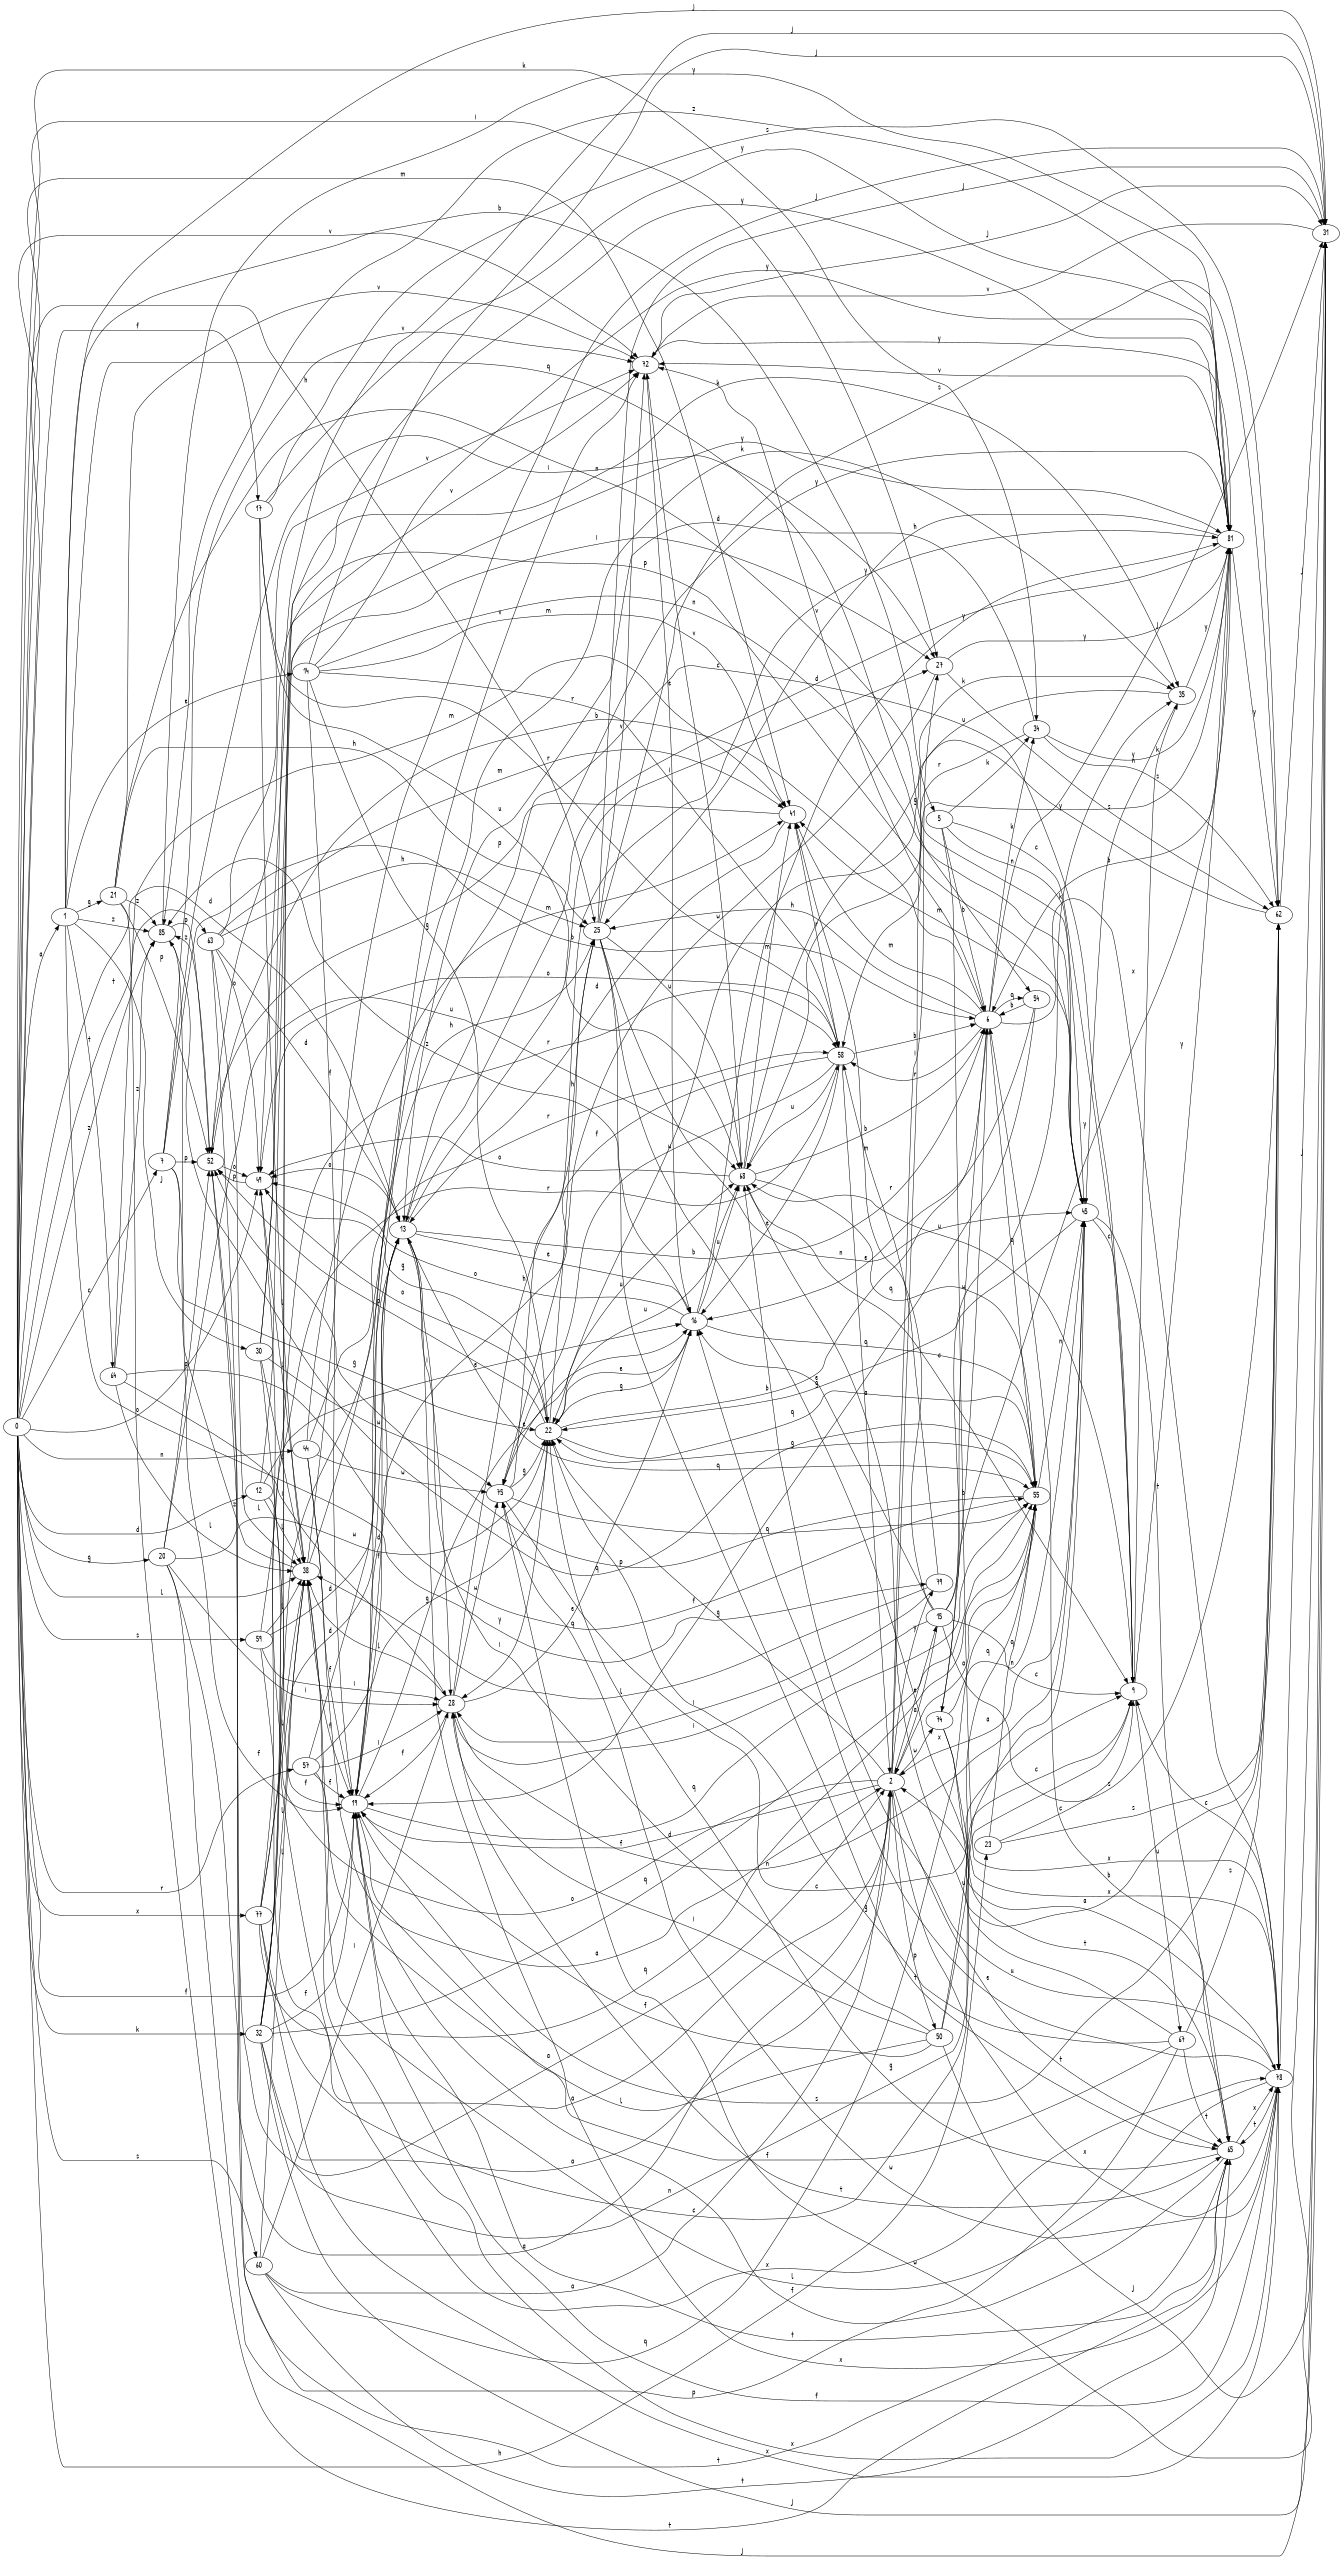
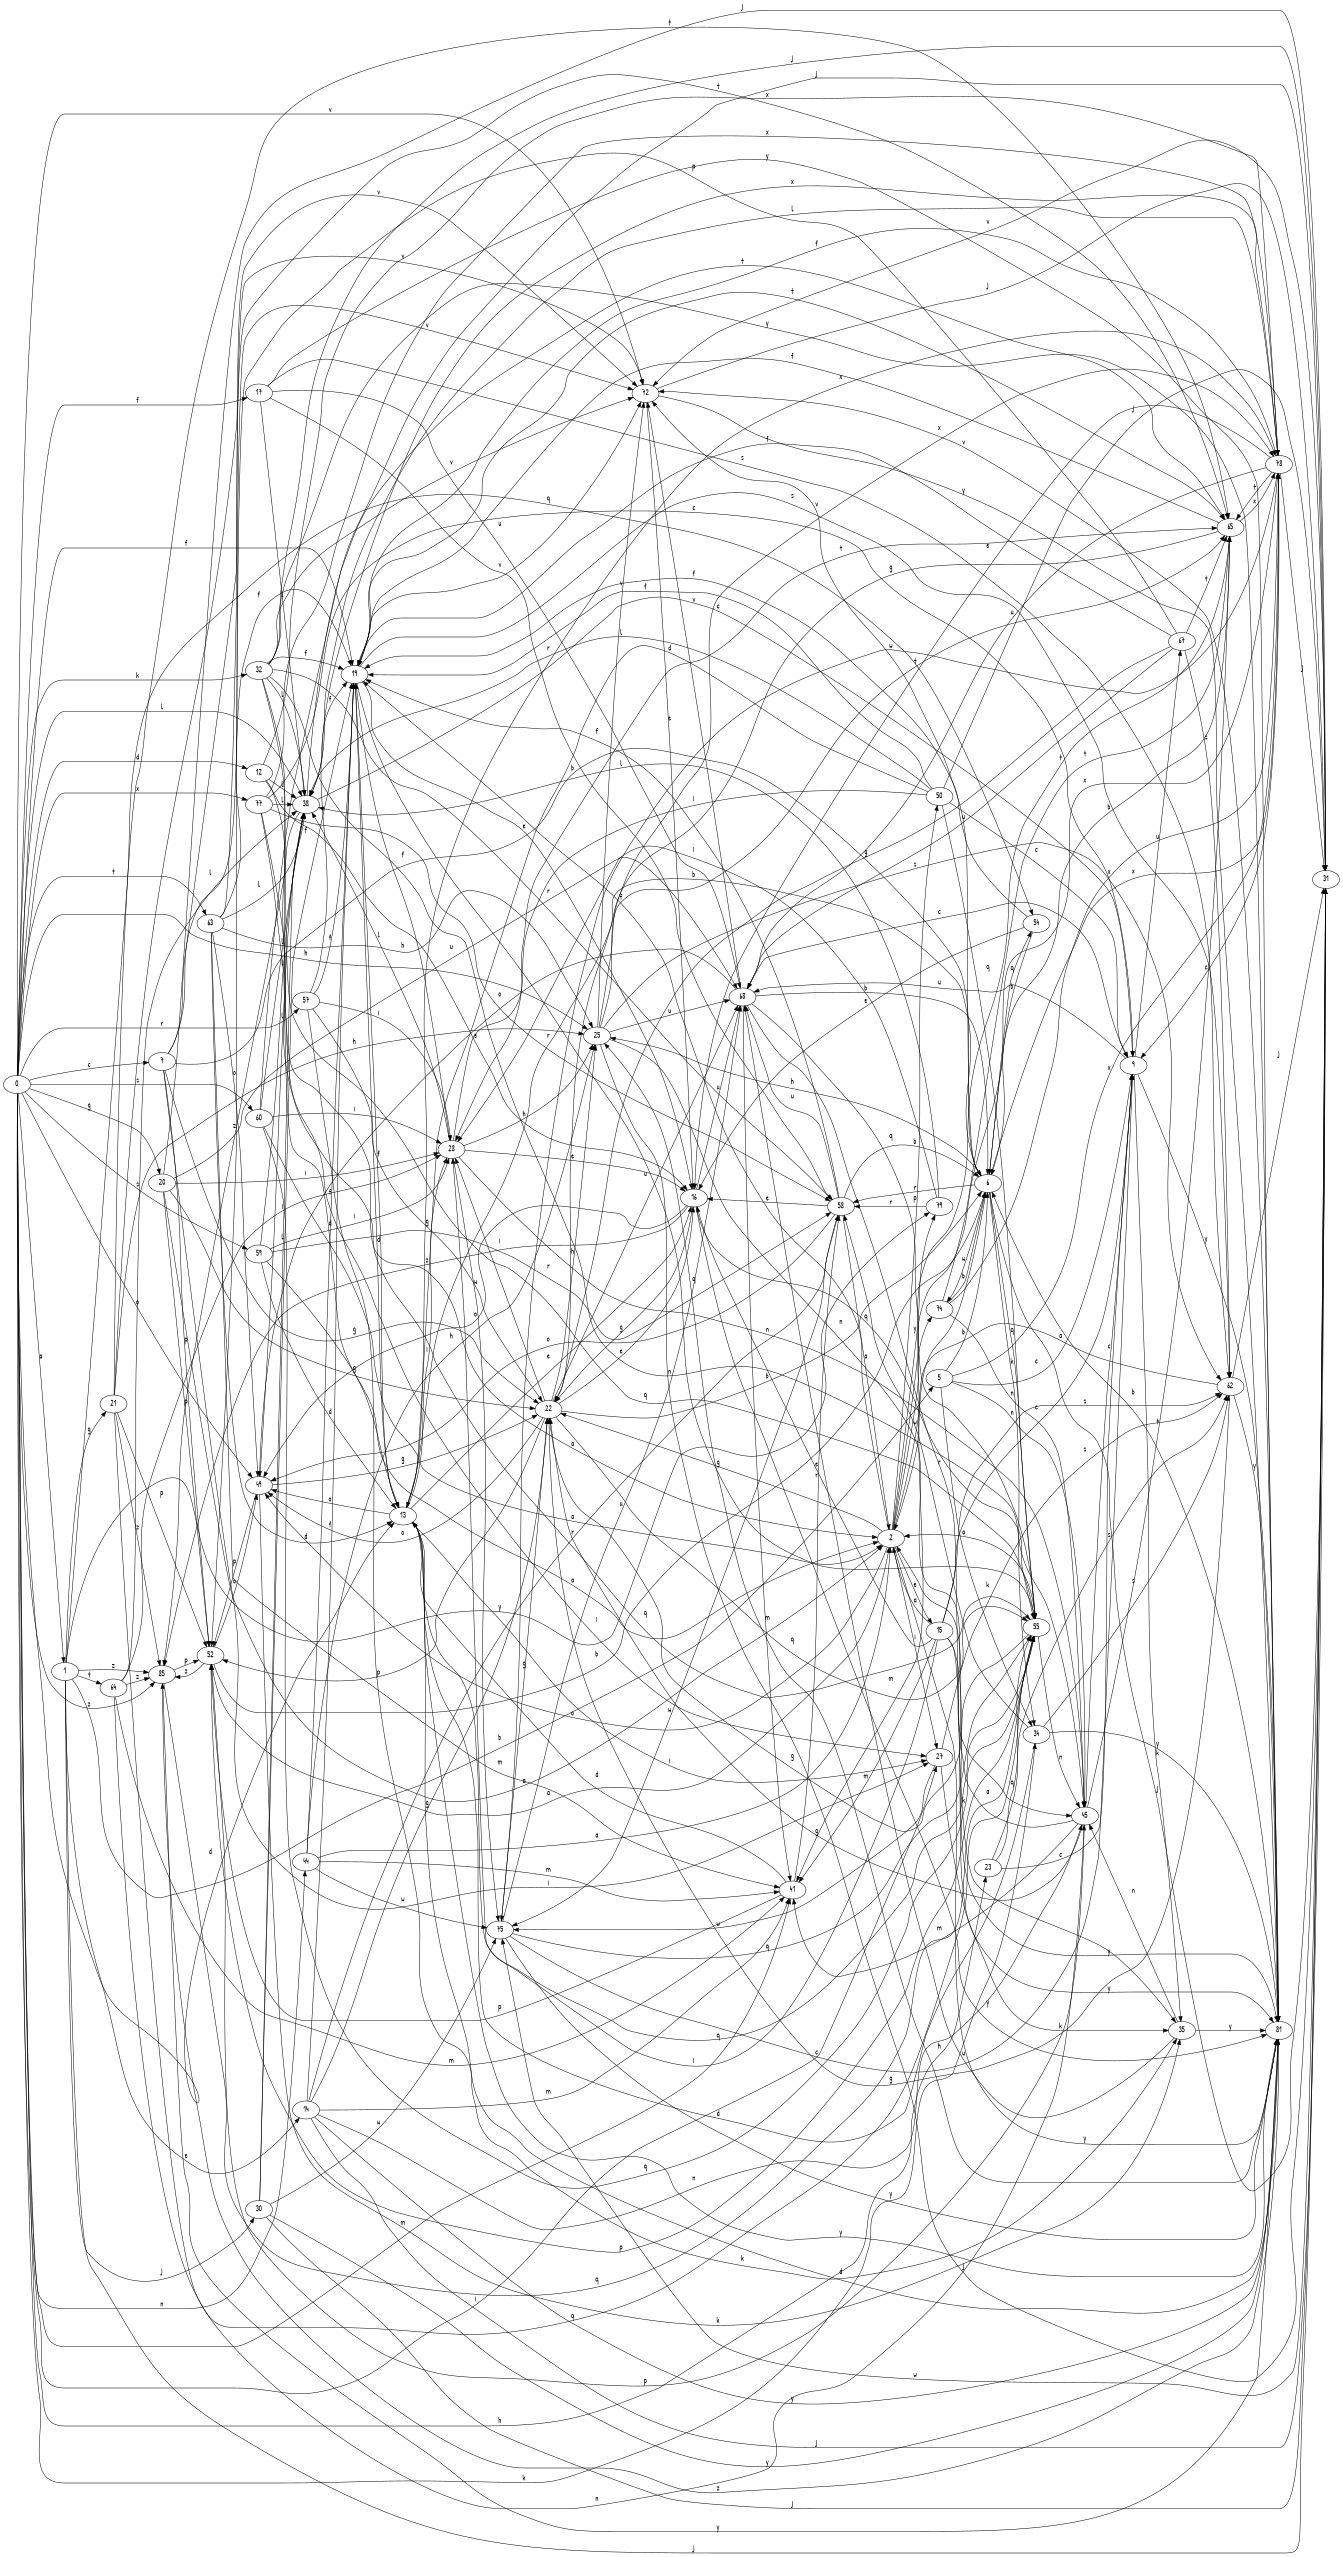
(1254, 725) -> (1270, 1704)
(354, 1535) -> (354, 1368)
